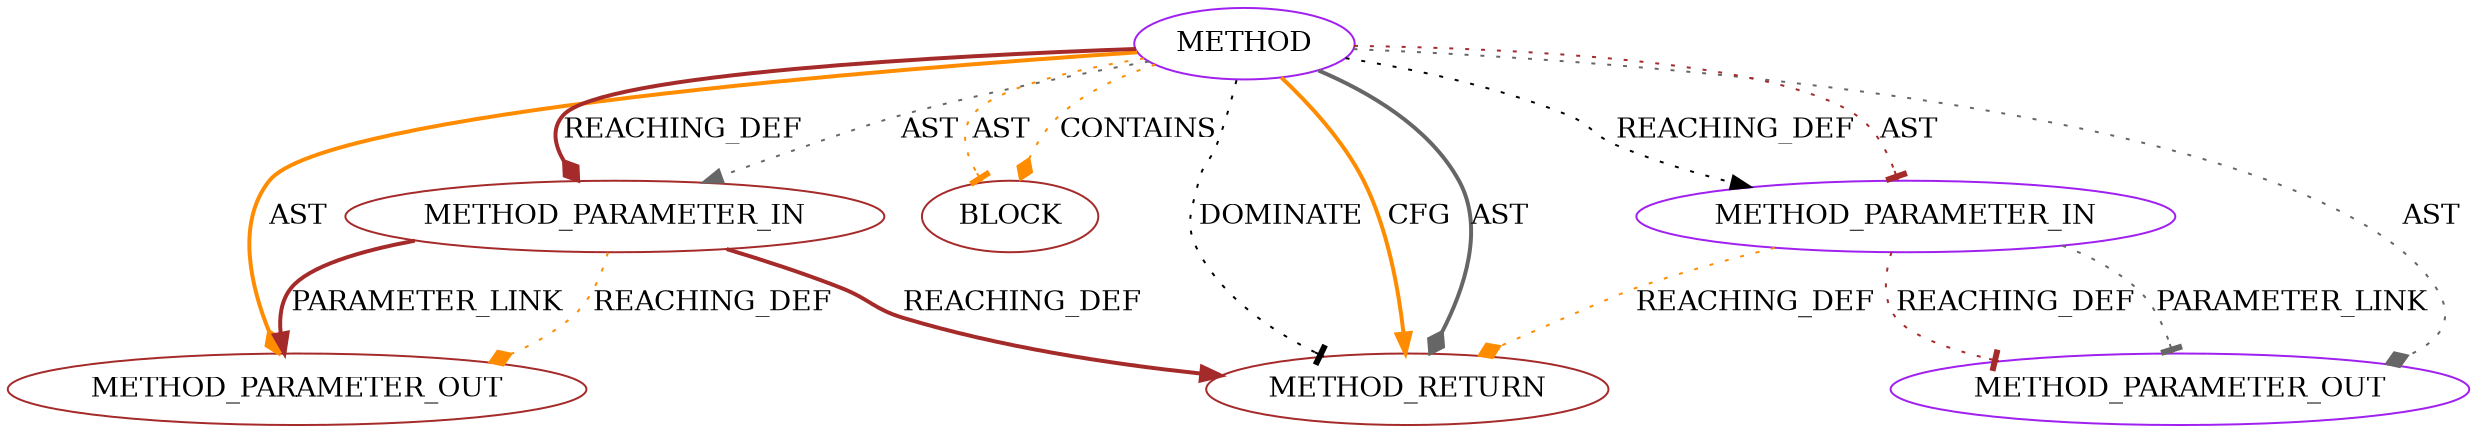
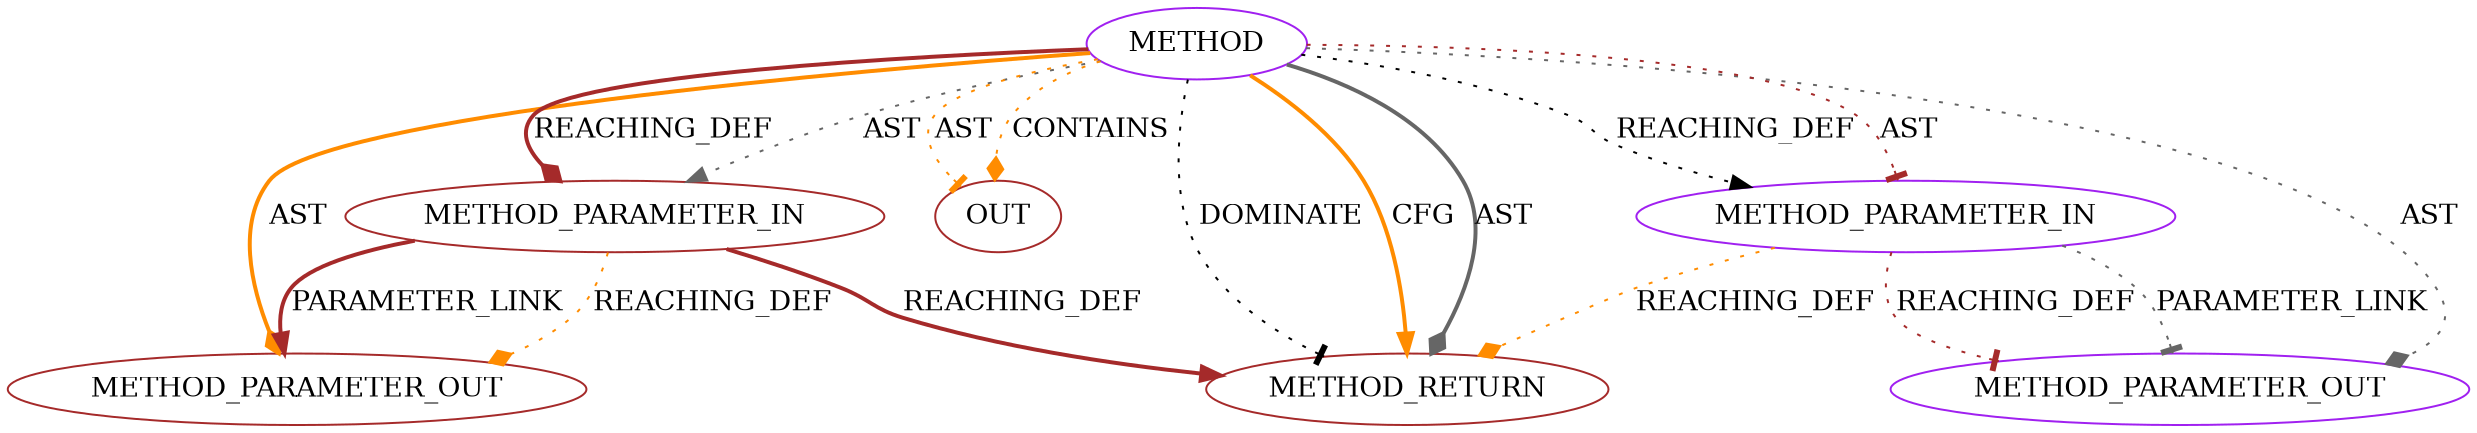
(1010, 216) -> (998, 216)
